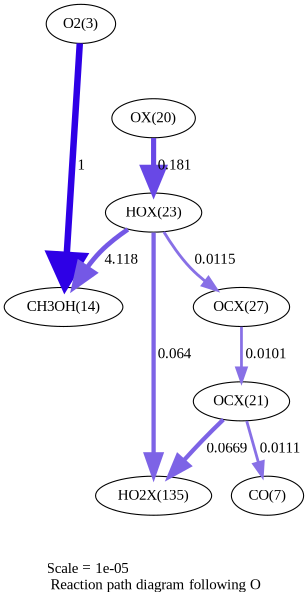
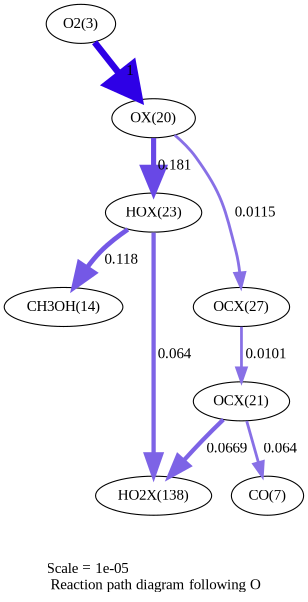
(73, 149) -> (107, 58)
(182, 259) -> (220, 198)
(119, 260) -> (119, 260)
(278, 449) -> (278, 449)
(154, 496) -> (154, 496)
